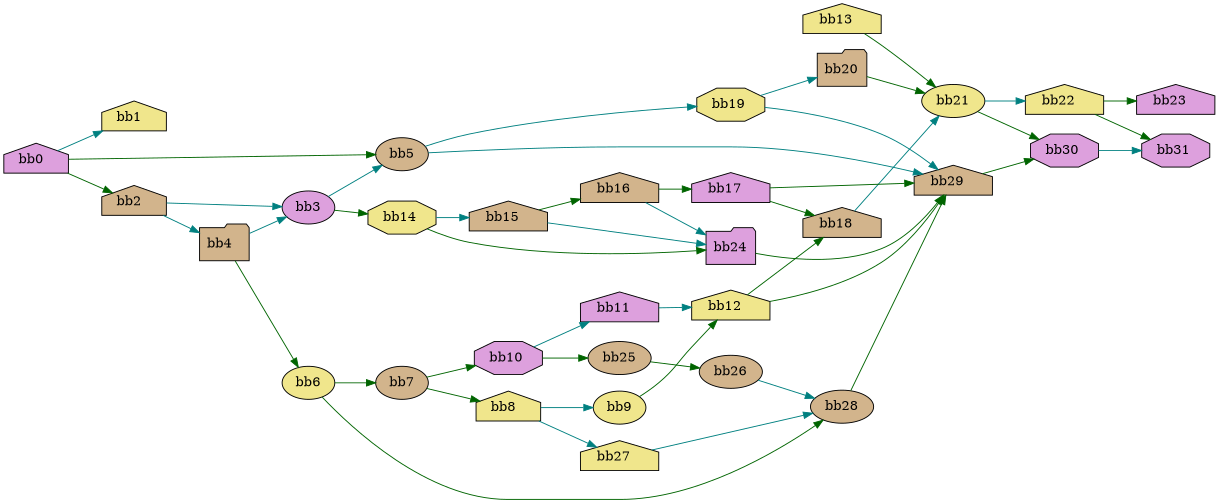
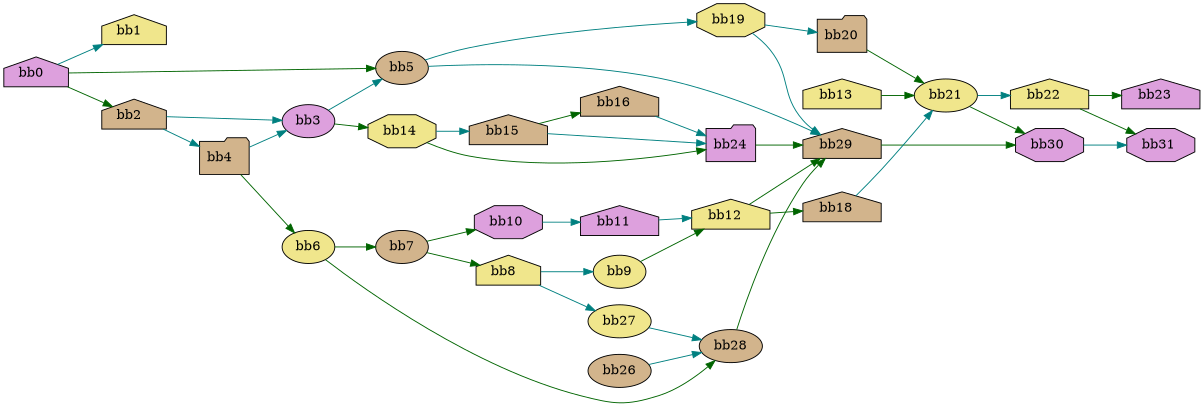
(731, 189) -> none
(620, 358) -> none
(620, 457) -> (620, 321)
